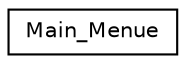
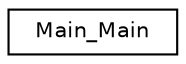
(93, 32) -> (93, 32)
